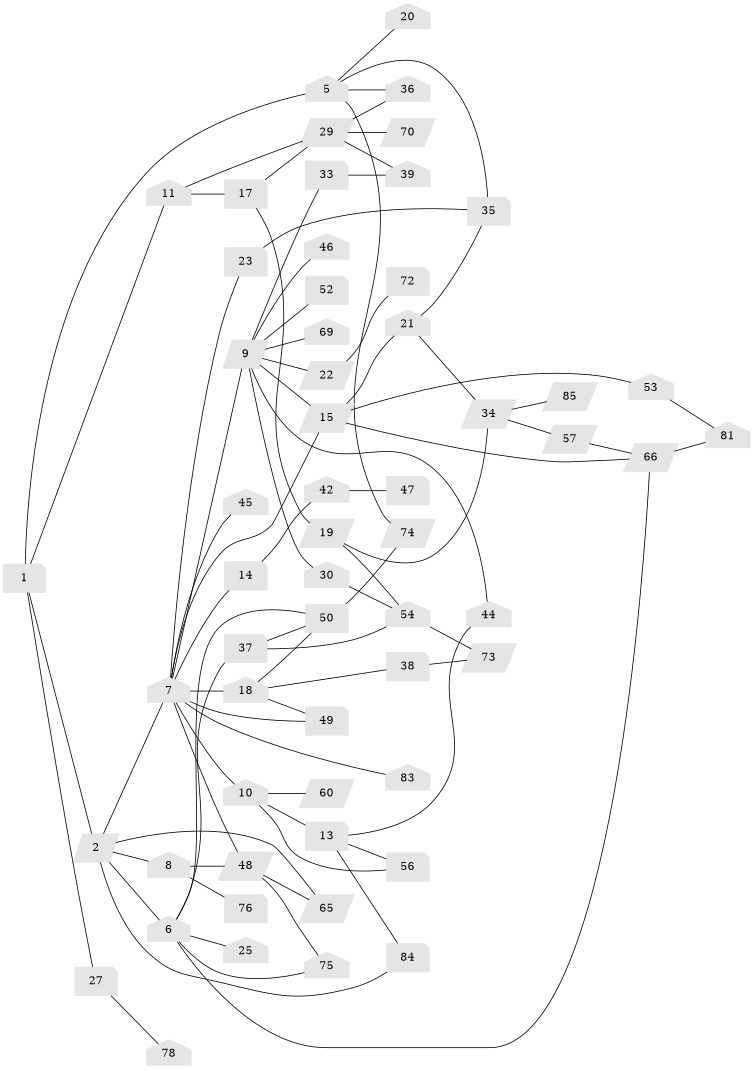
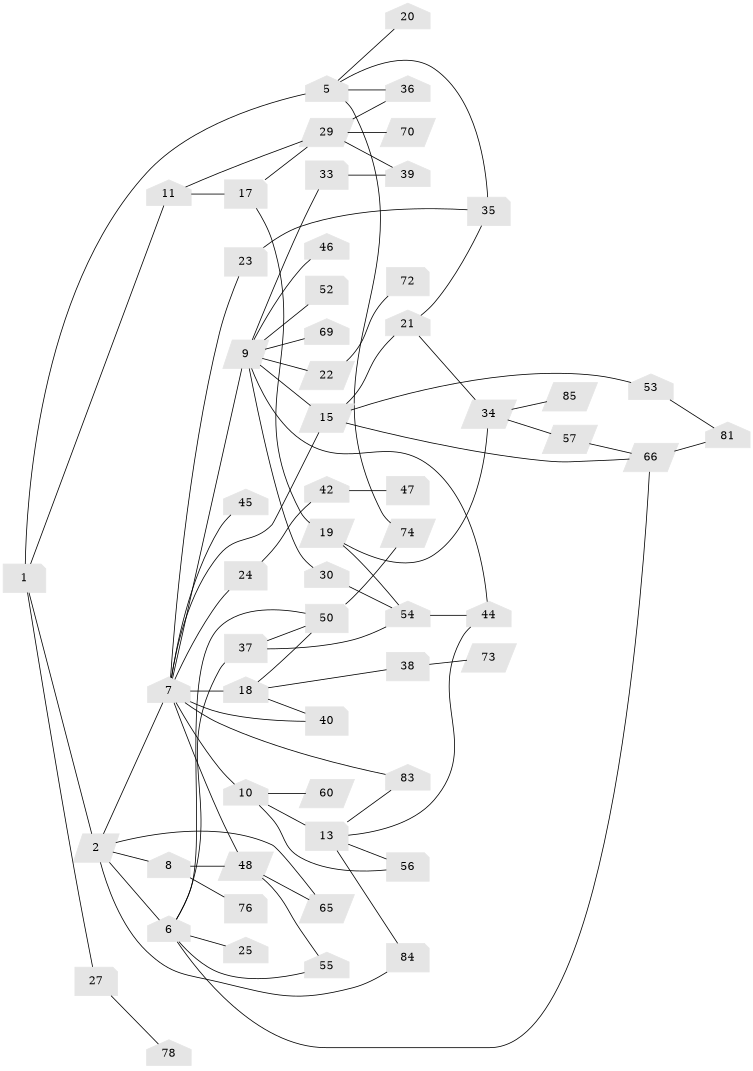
(246, 576) -> (246, 576)
(451, 638) -> (448, 615)
(327, 721) -> (327, 721)
none -> (369, 806)
(327, 966) -> (327, 966)
